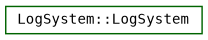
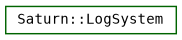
(104, 20) -> (91, 20)
